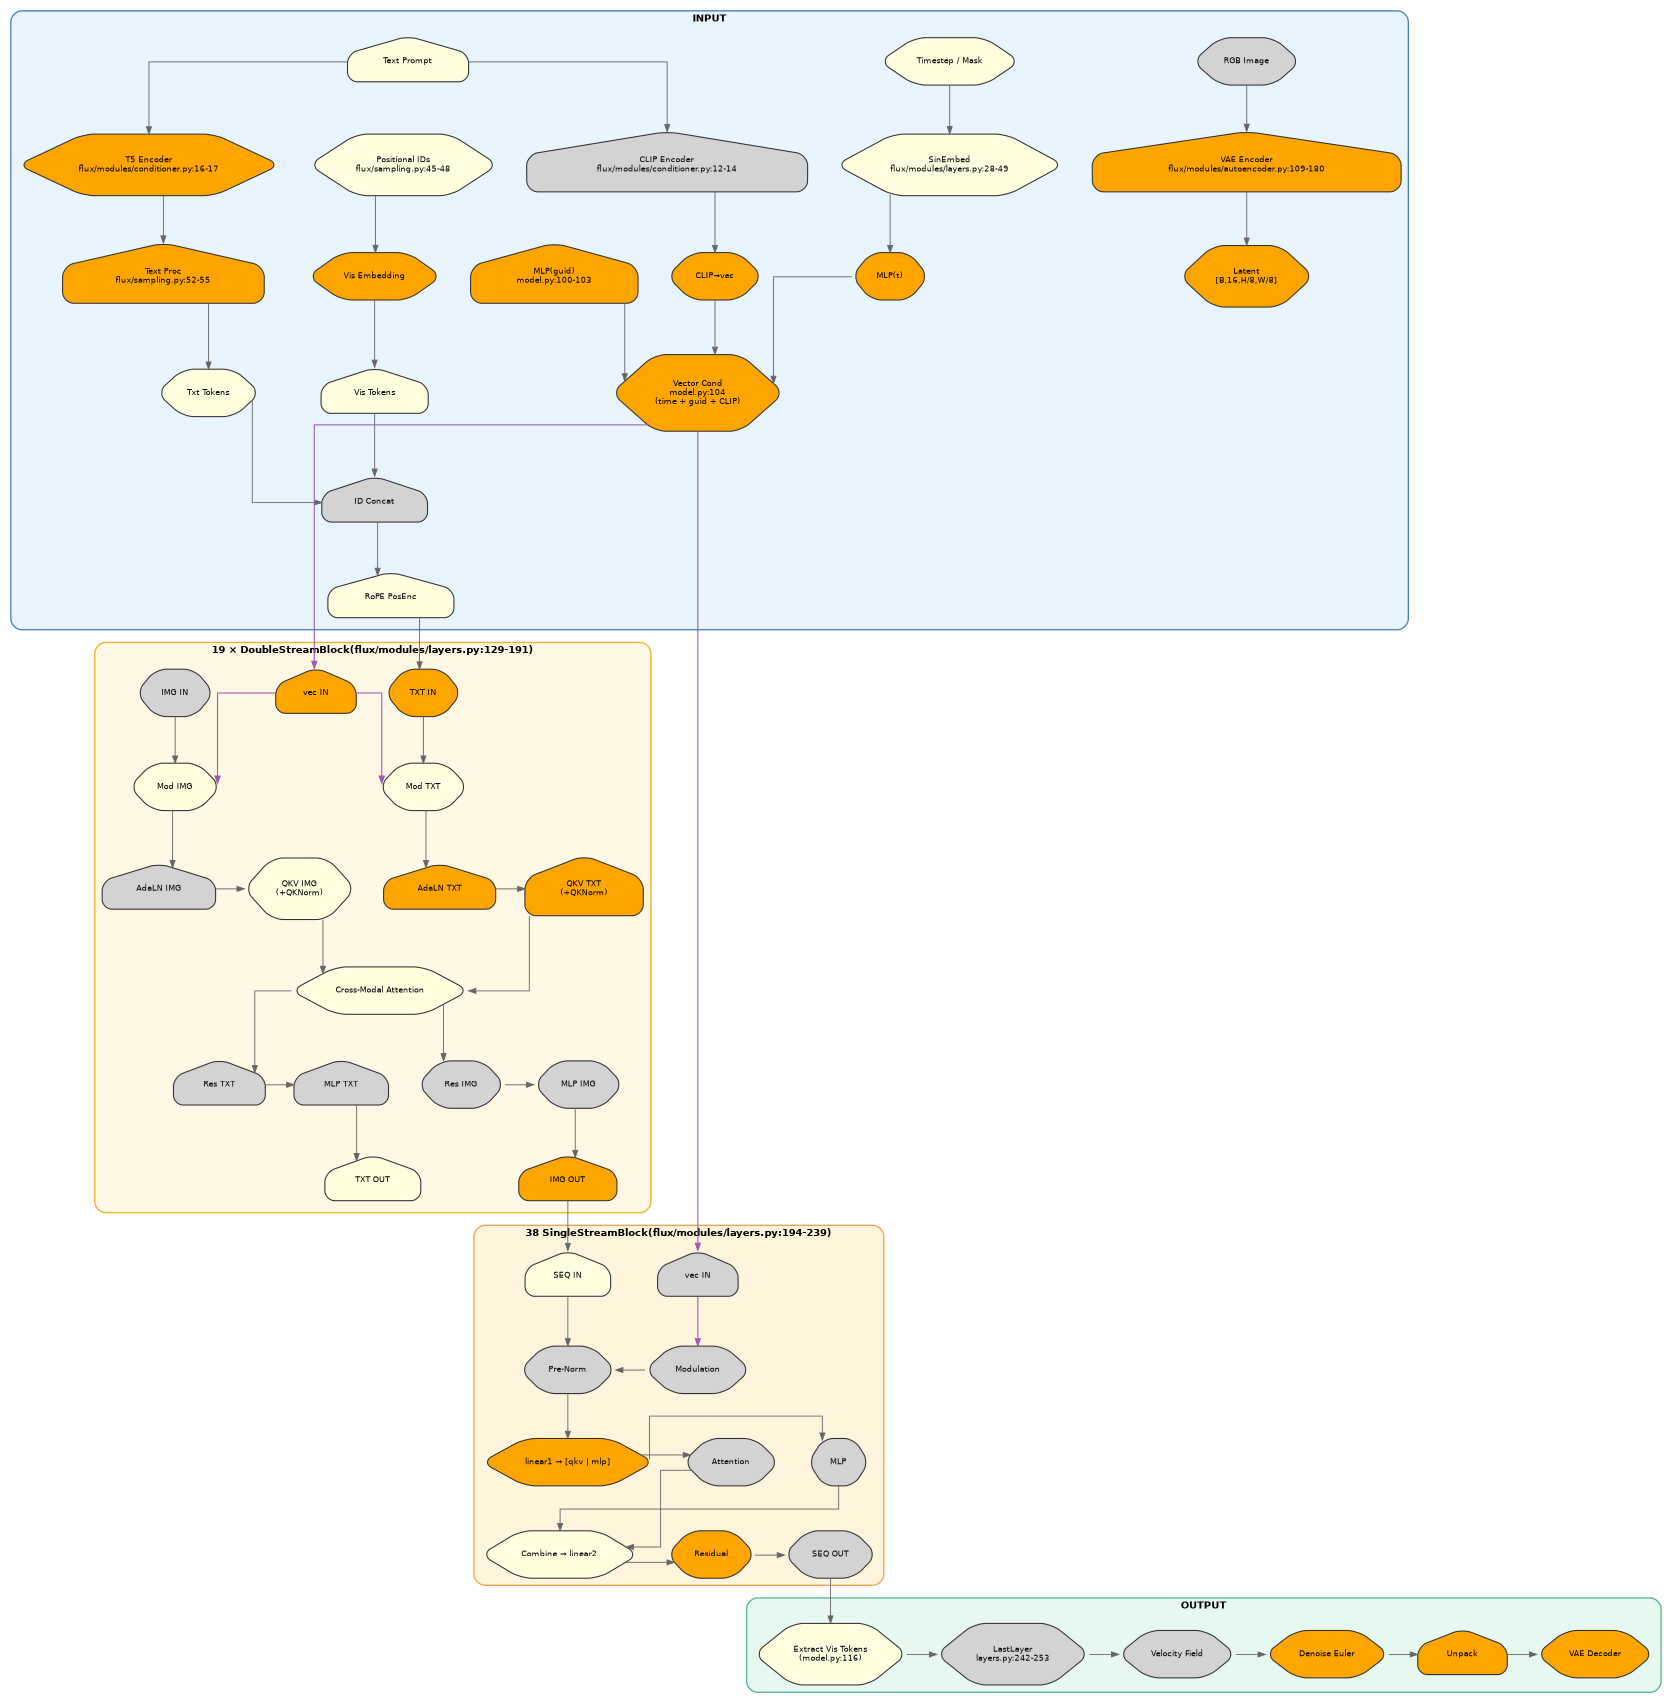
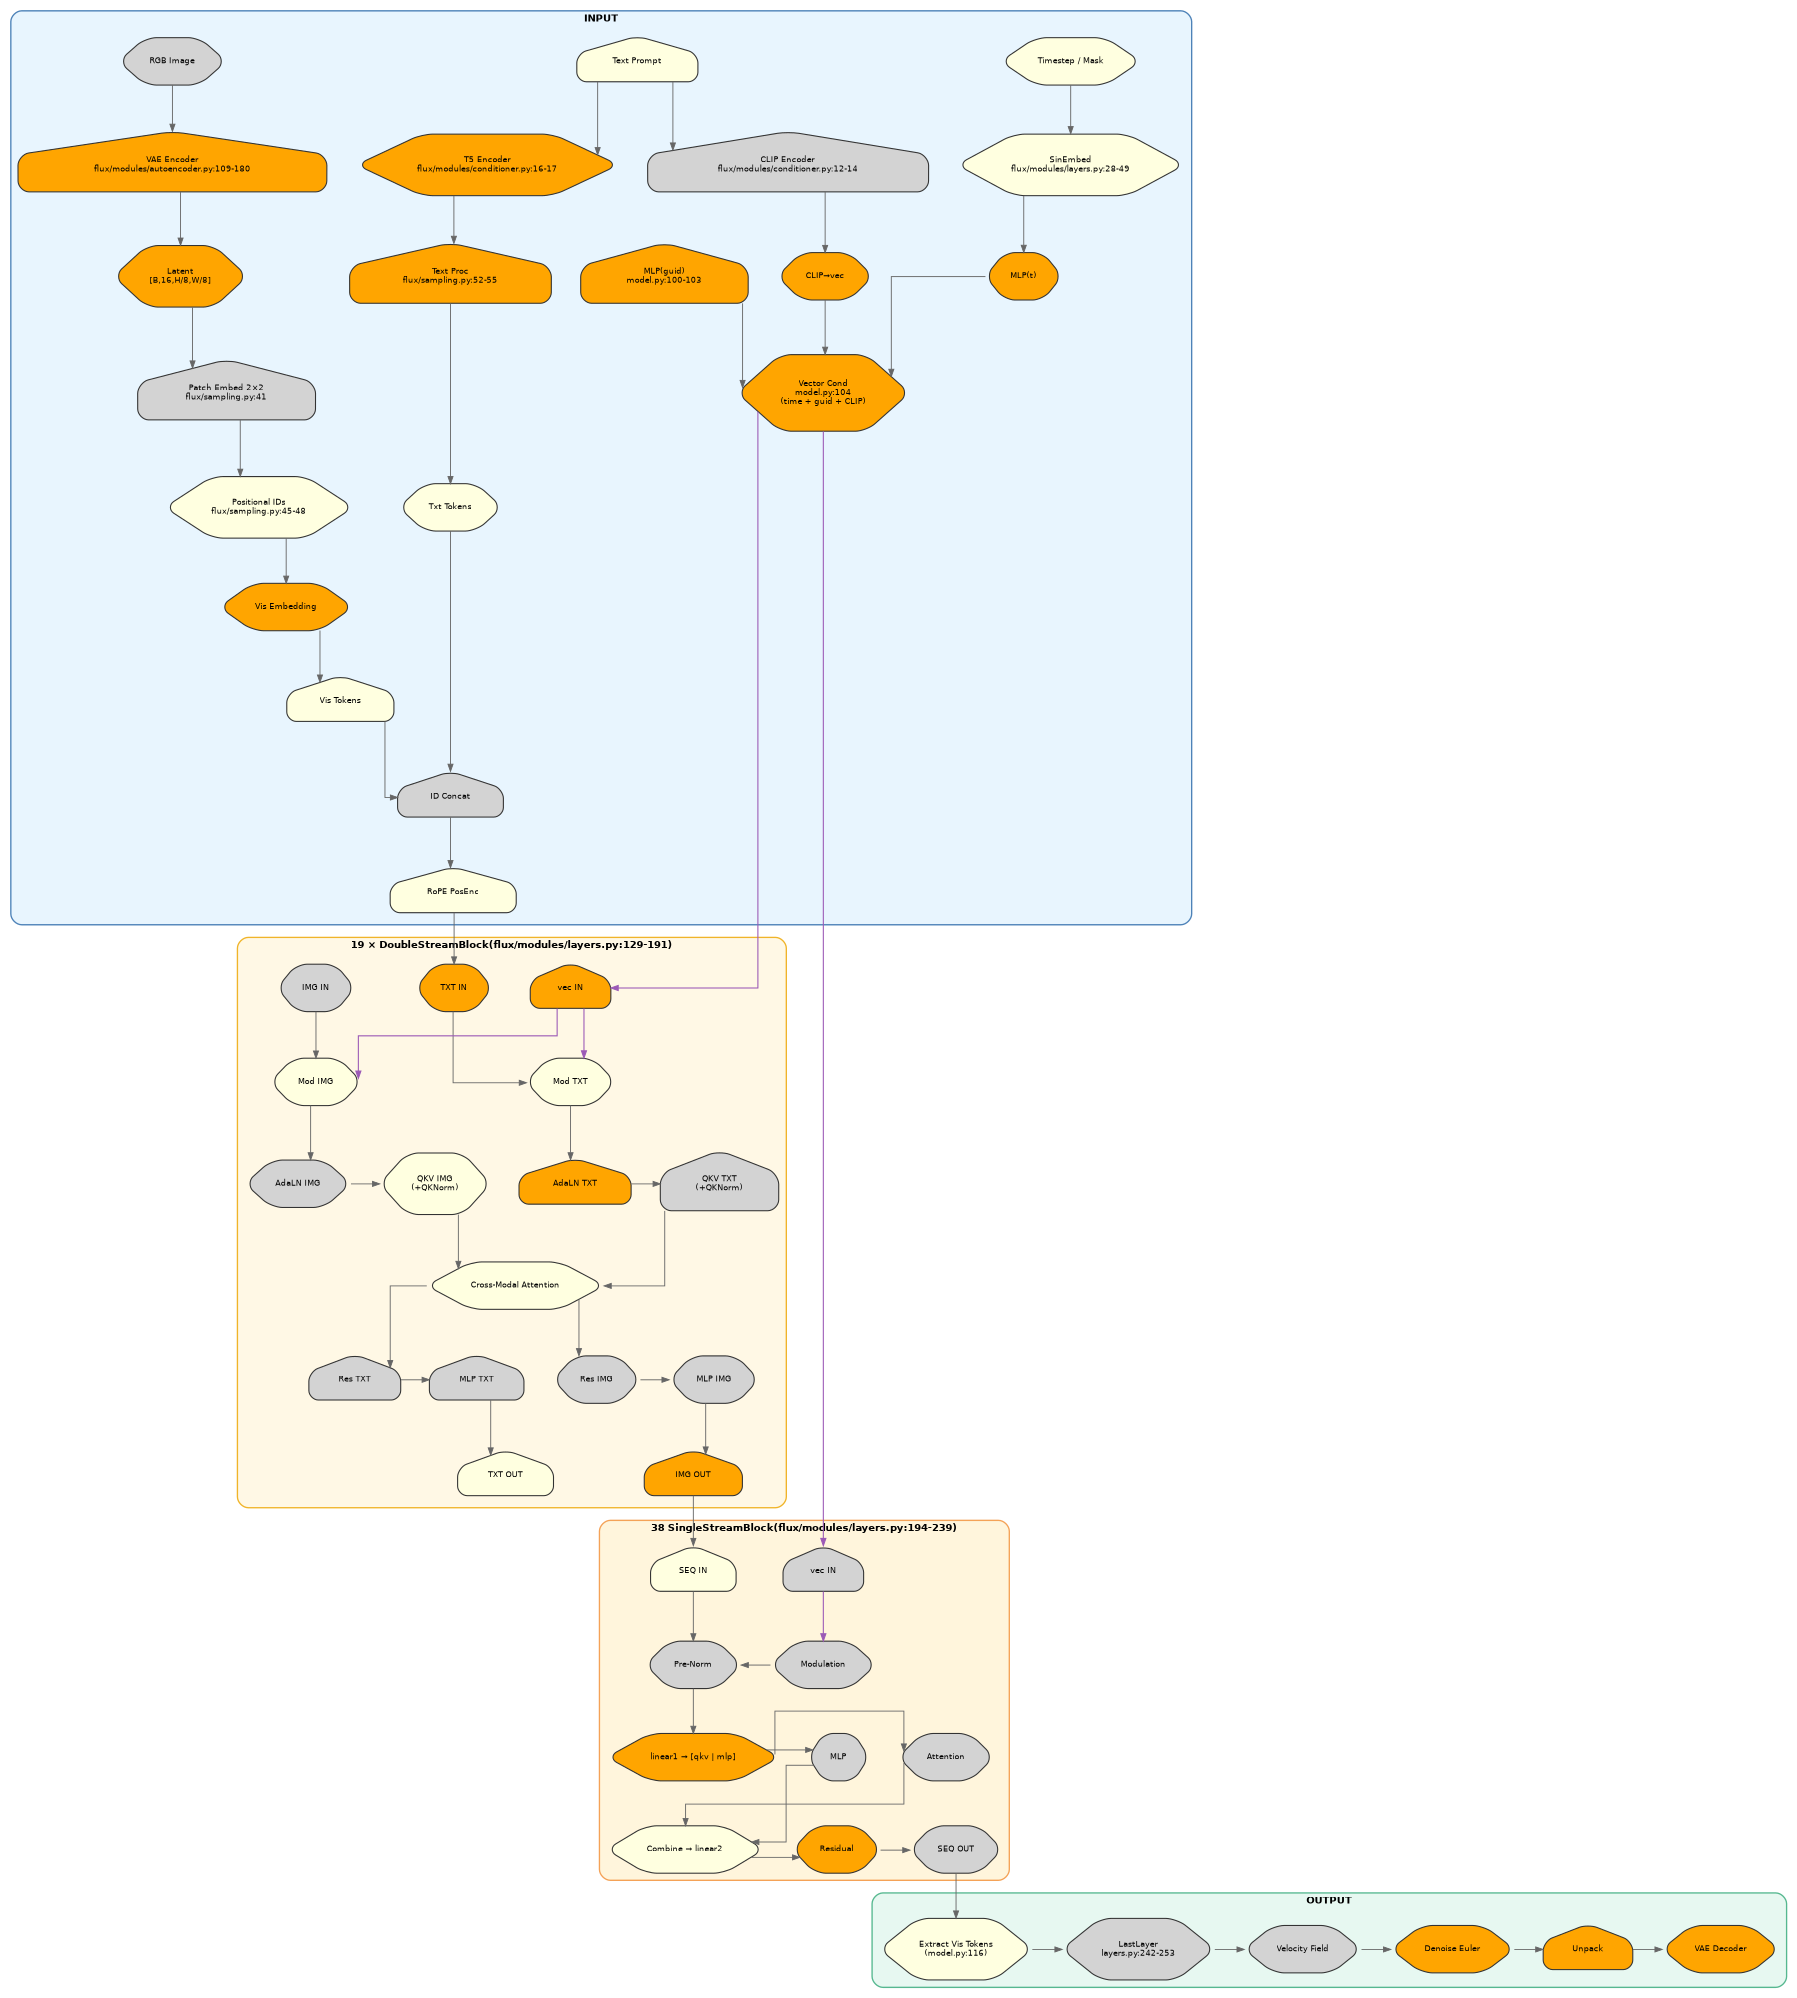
none -> (227, 393)
(159, 889) -> (298, 1184)
(584, 889) -> (720, 1184)
